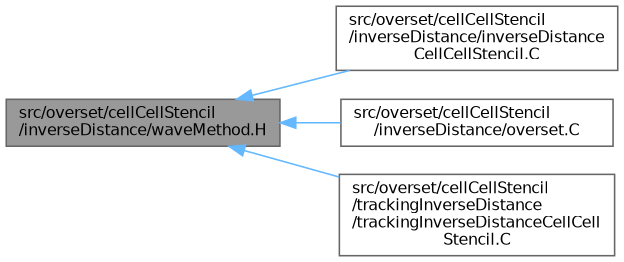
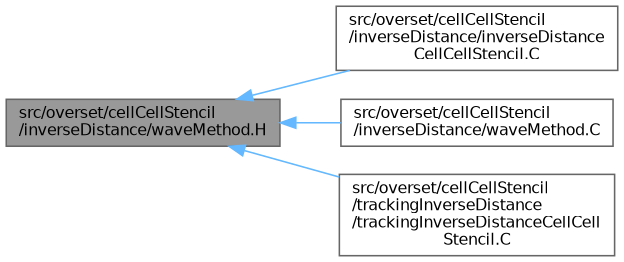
(477, 123) -> (477, 123)
